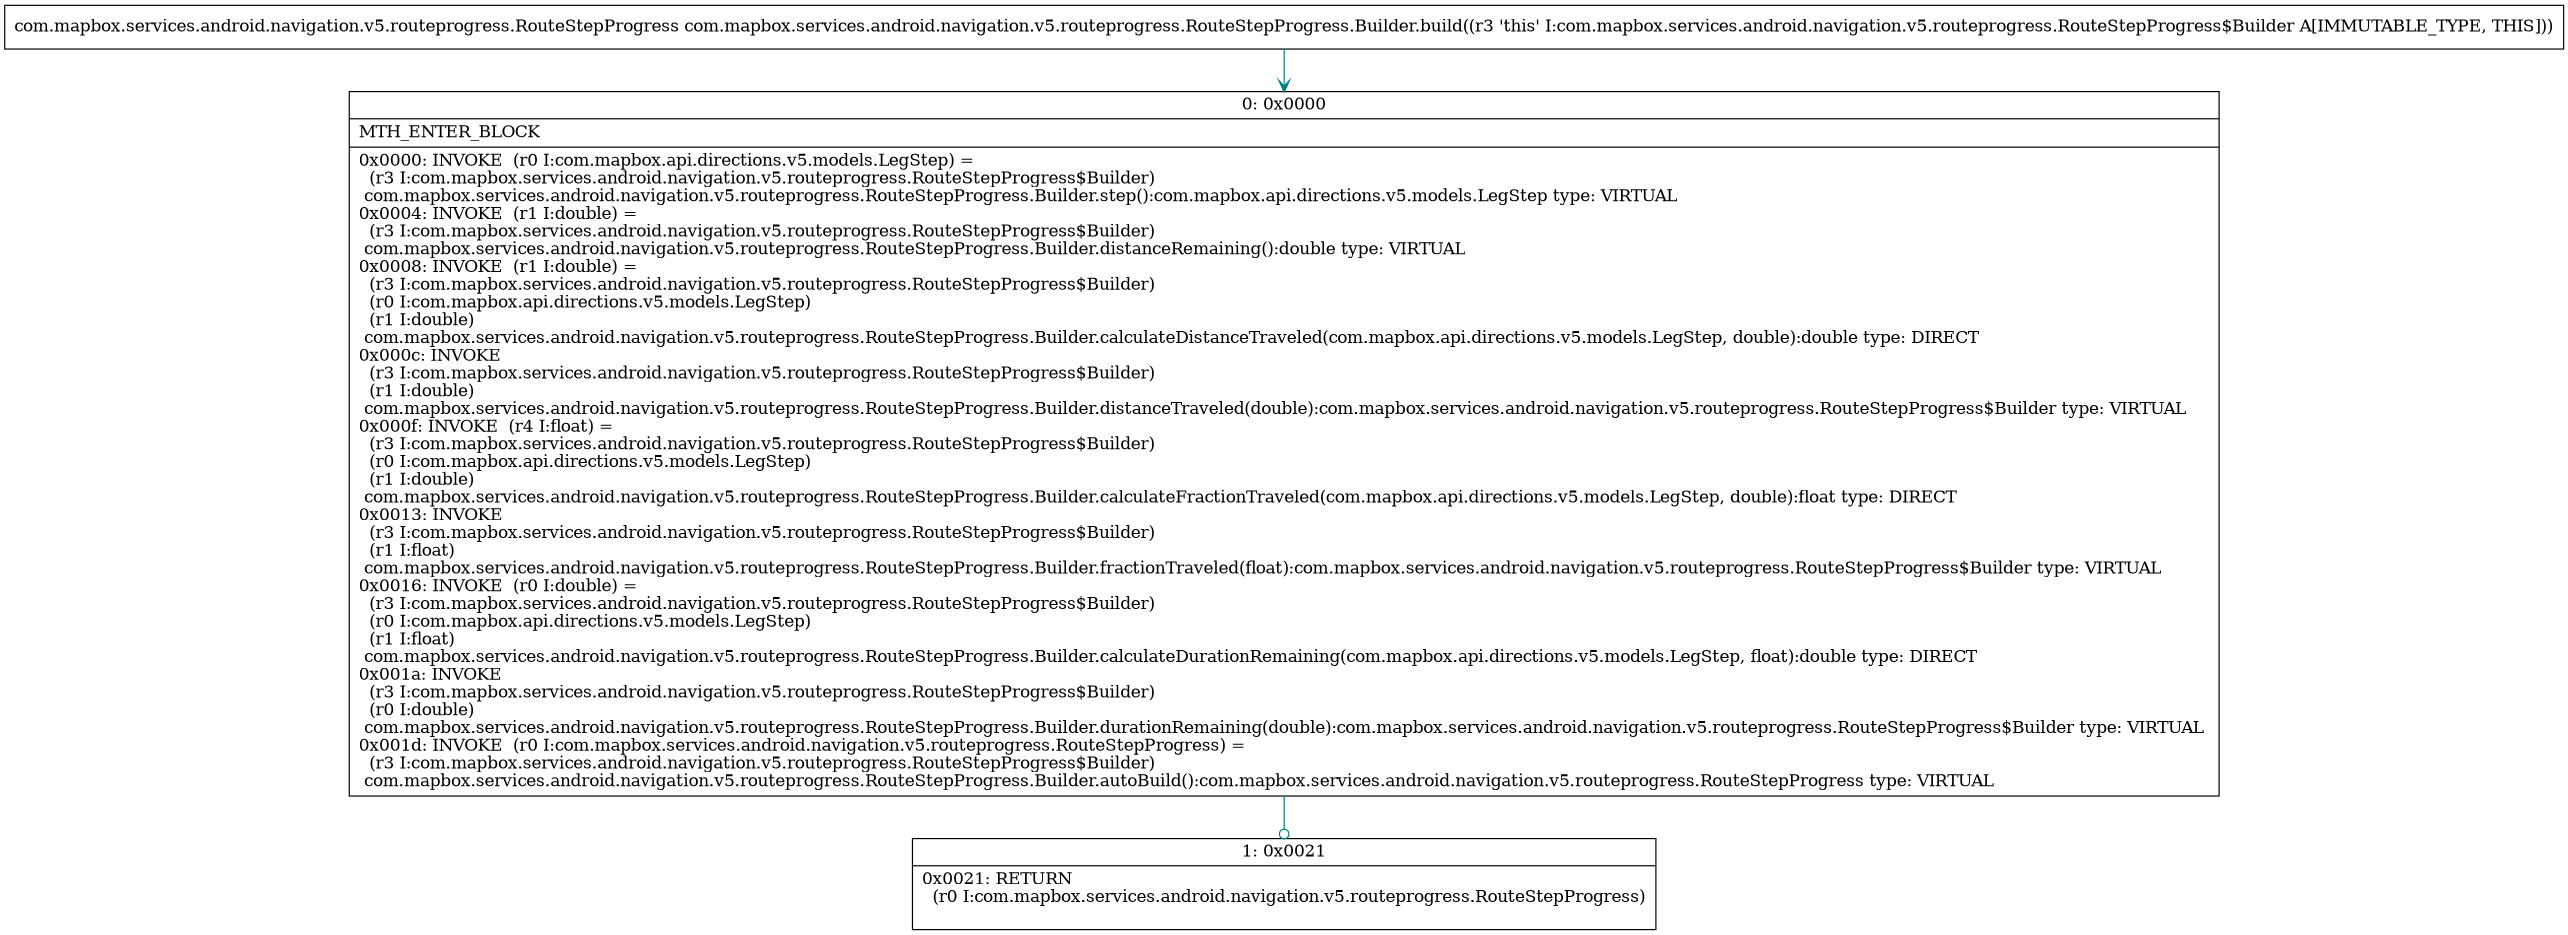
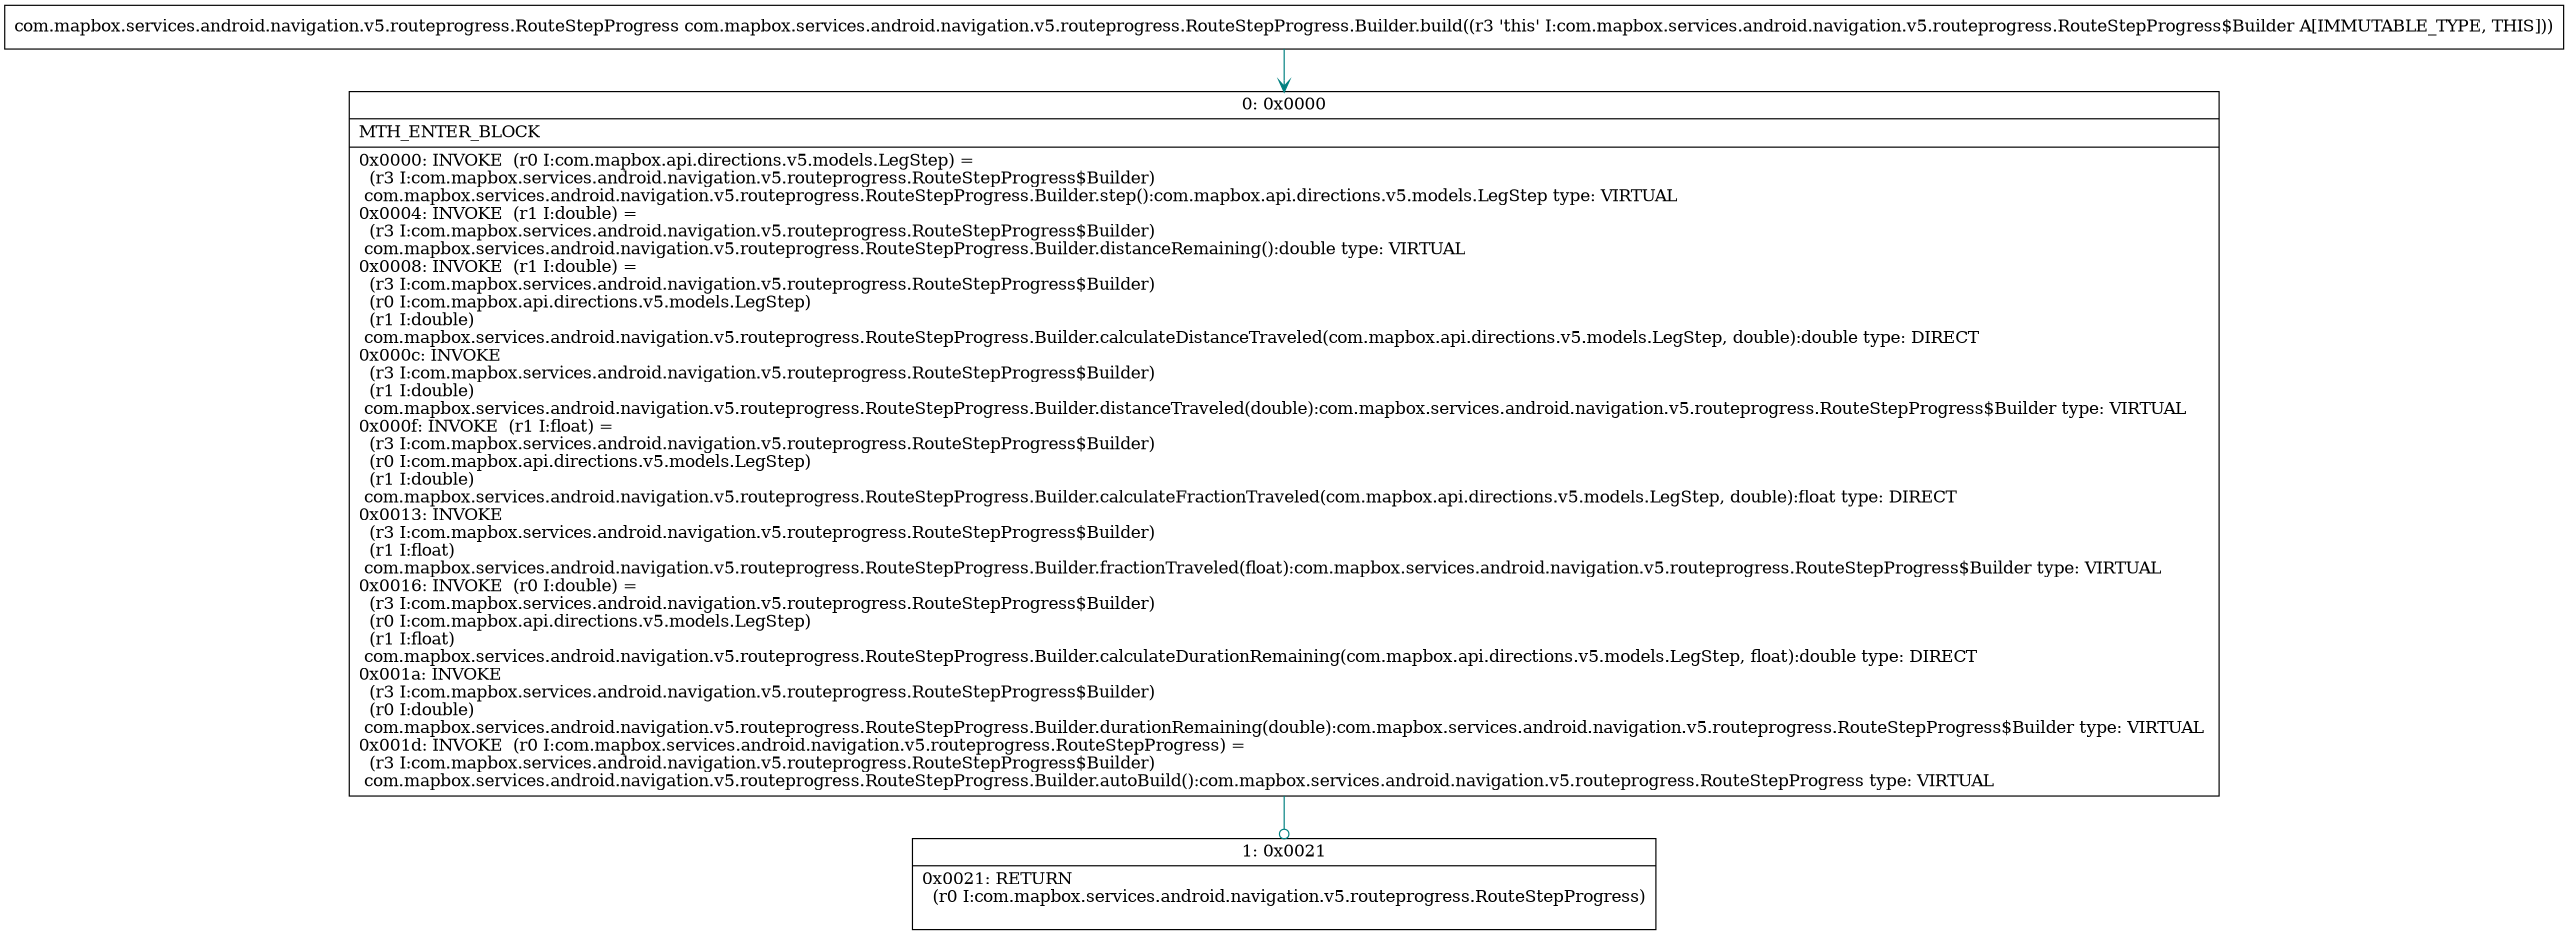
(489, 427) -> (489, 427)
